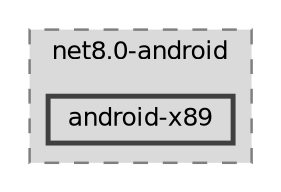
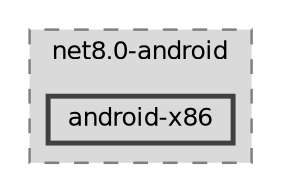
(141, 120) -> (141, 120)
